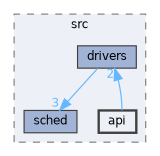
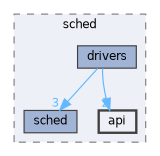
(80, 25) -> (80, 25)
(121, 95) -> (103, 84)
